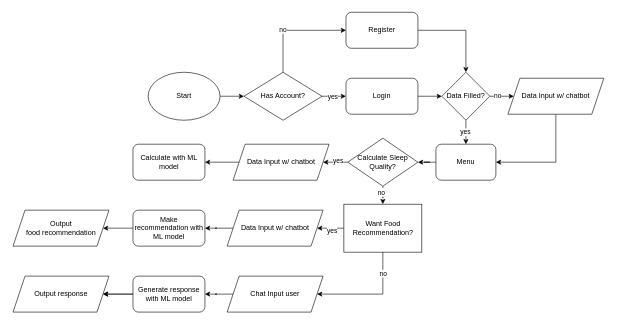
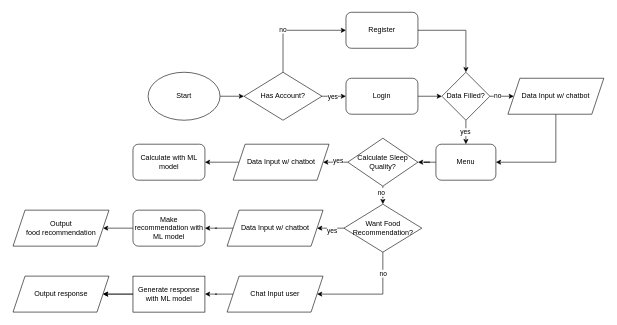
(383, 228) -> (383, 228)
(169, 294) -> (169, 294)
